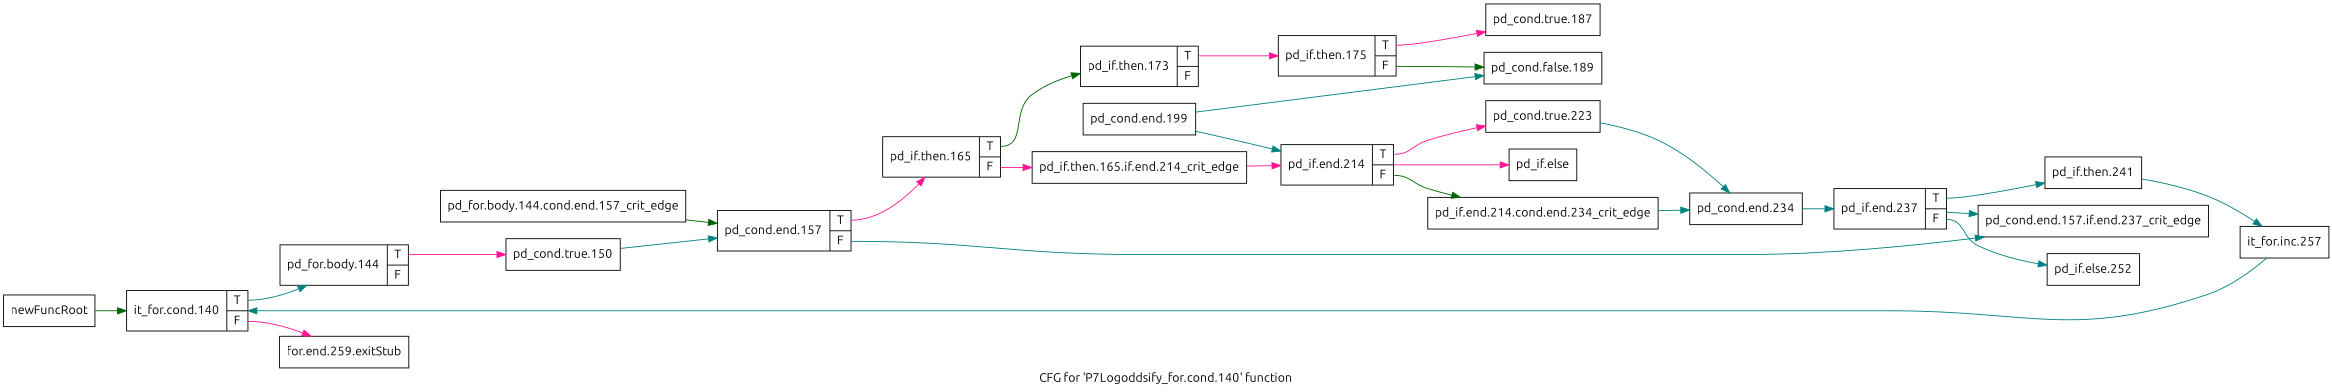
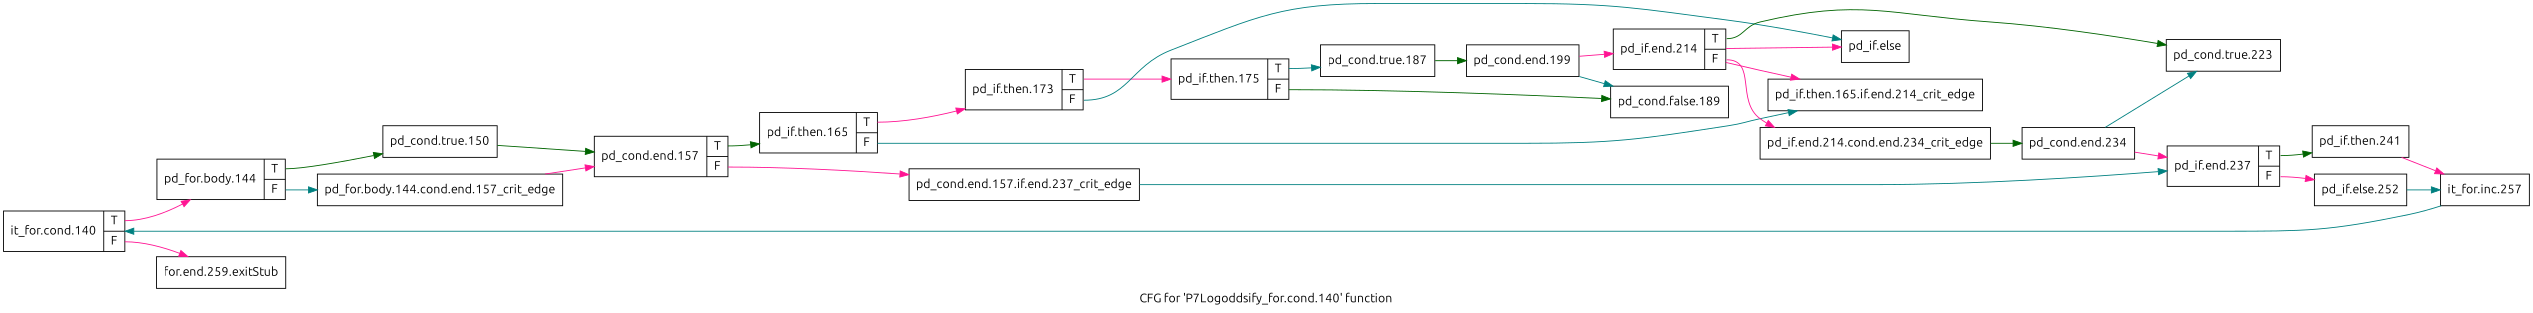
none -> (1448, 4)
(1437, 41) -> (1300, 68)
none -> (1446, 61)
(1025, 103) -> (917, 119)
(1435, 138) -> (1940, 17)
(1234, 140) -> (1592, 55)
(1667, 145) -> (2147, 102)
(1259, 166) -> (1758, 70)
(1012, 167) -> (1334, 143)
(1422, 187) -> (1746, 90)
none -> (297, 190)
none -> (2419, 190)
(1991, 193) -> (2292, 155)
(2201, 194) -> (2419, 164)
(888, 209) -> (739, 146)
(1814, 209) -> (2146, 154)
(1669, 210) -> (2002, 143)
(1958, 213) -> (1649, 185)
(697, 221) -> (565, 171)
(664, 244) -> (541, 148)
(1987, 250) -> (2293, 177)
(453, 255) -> (330, 164)
(1413, 255) -> (814, 169)
(274, 297) -> (155, 216)
(49, 311) -> none
